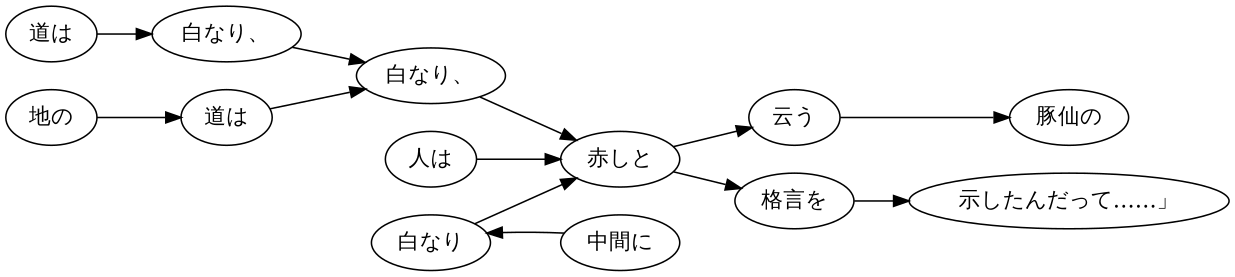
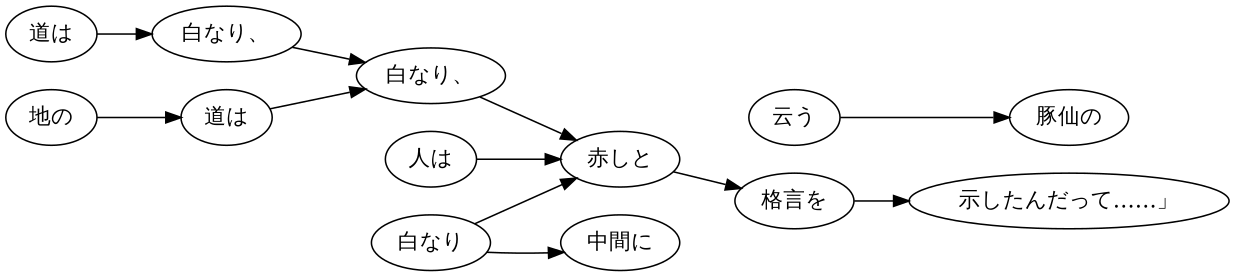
(705, 139) -> none
(533, 232) -> (517, 253)
